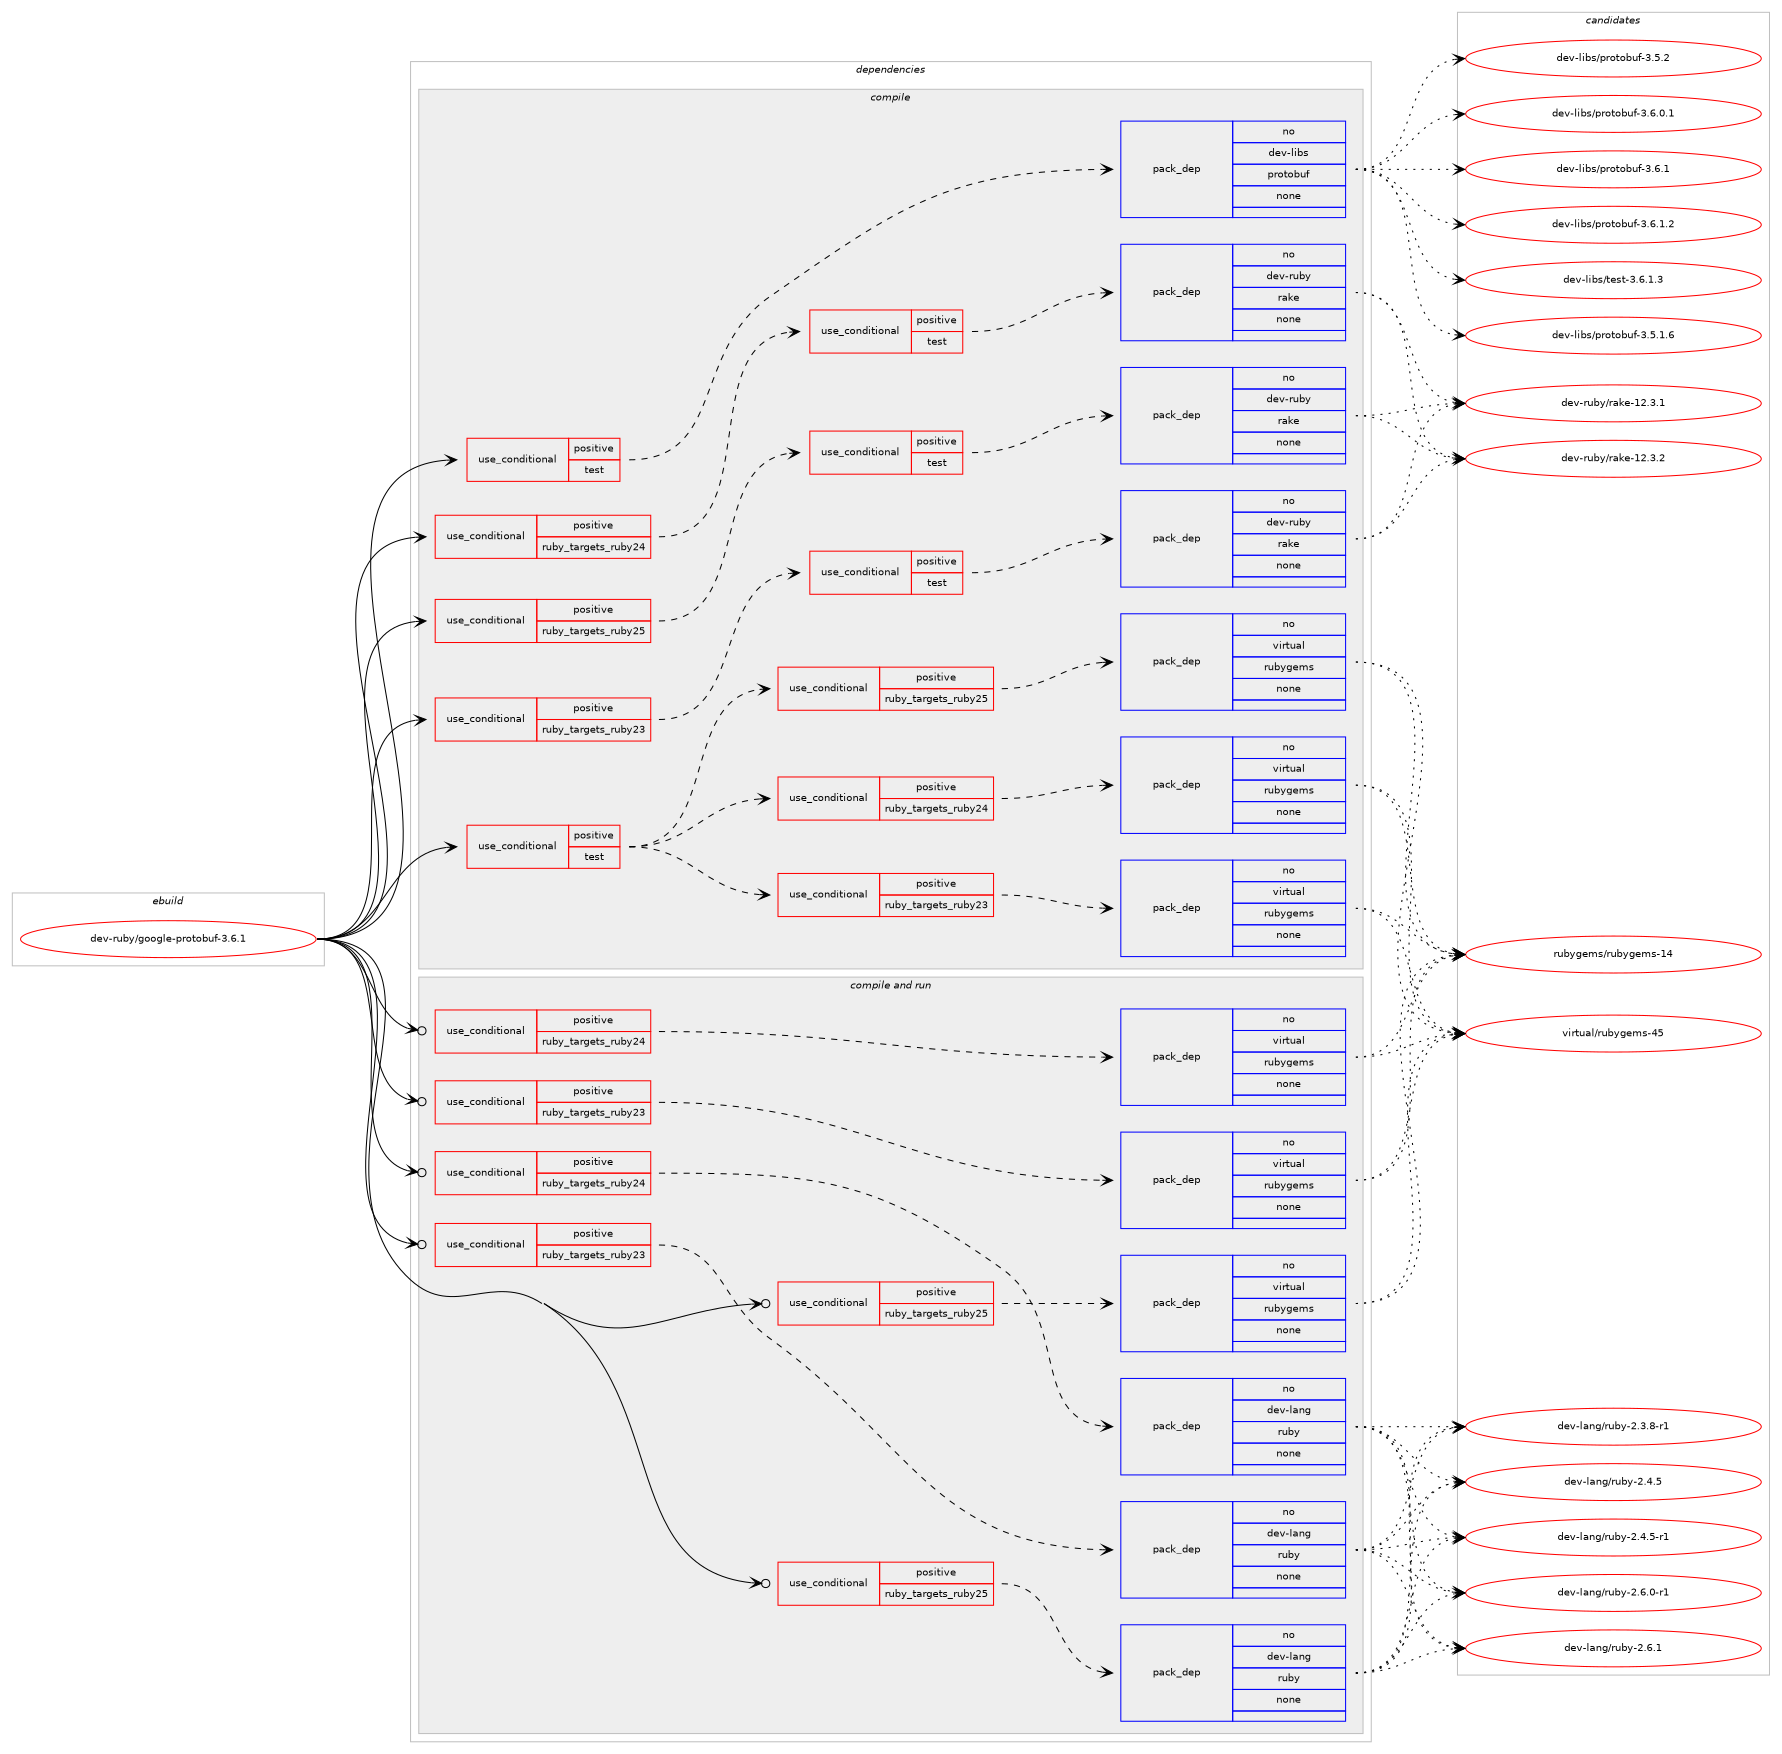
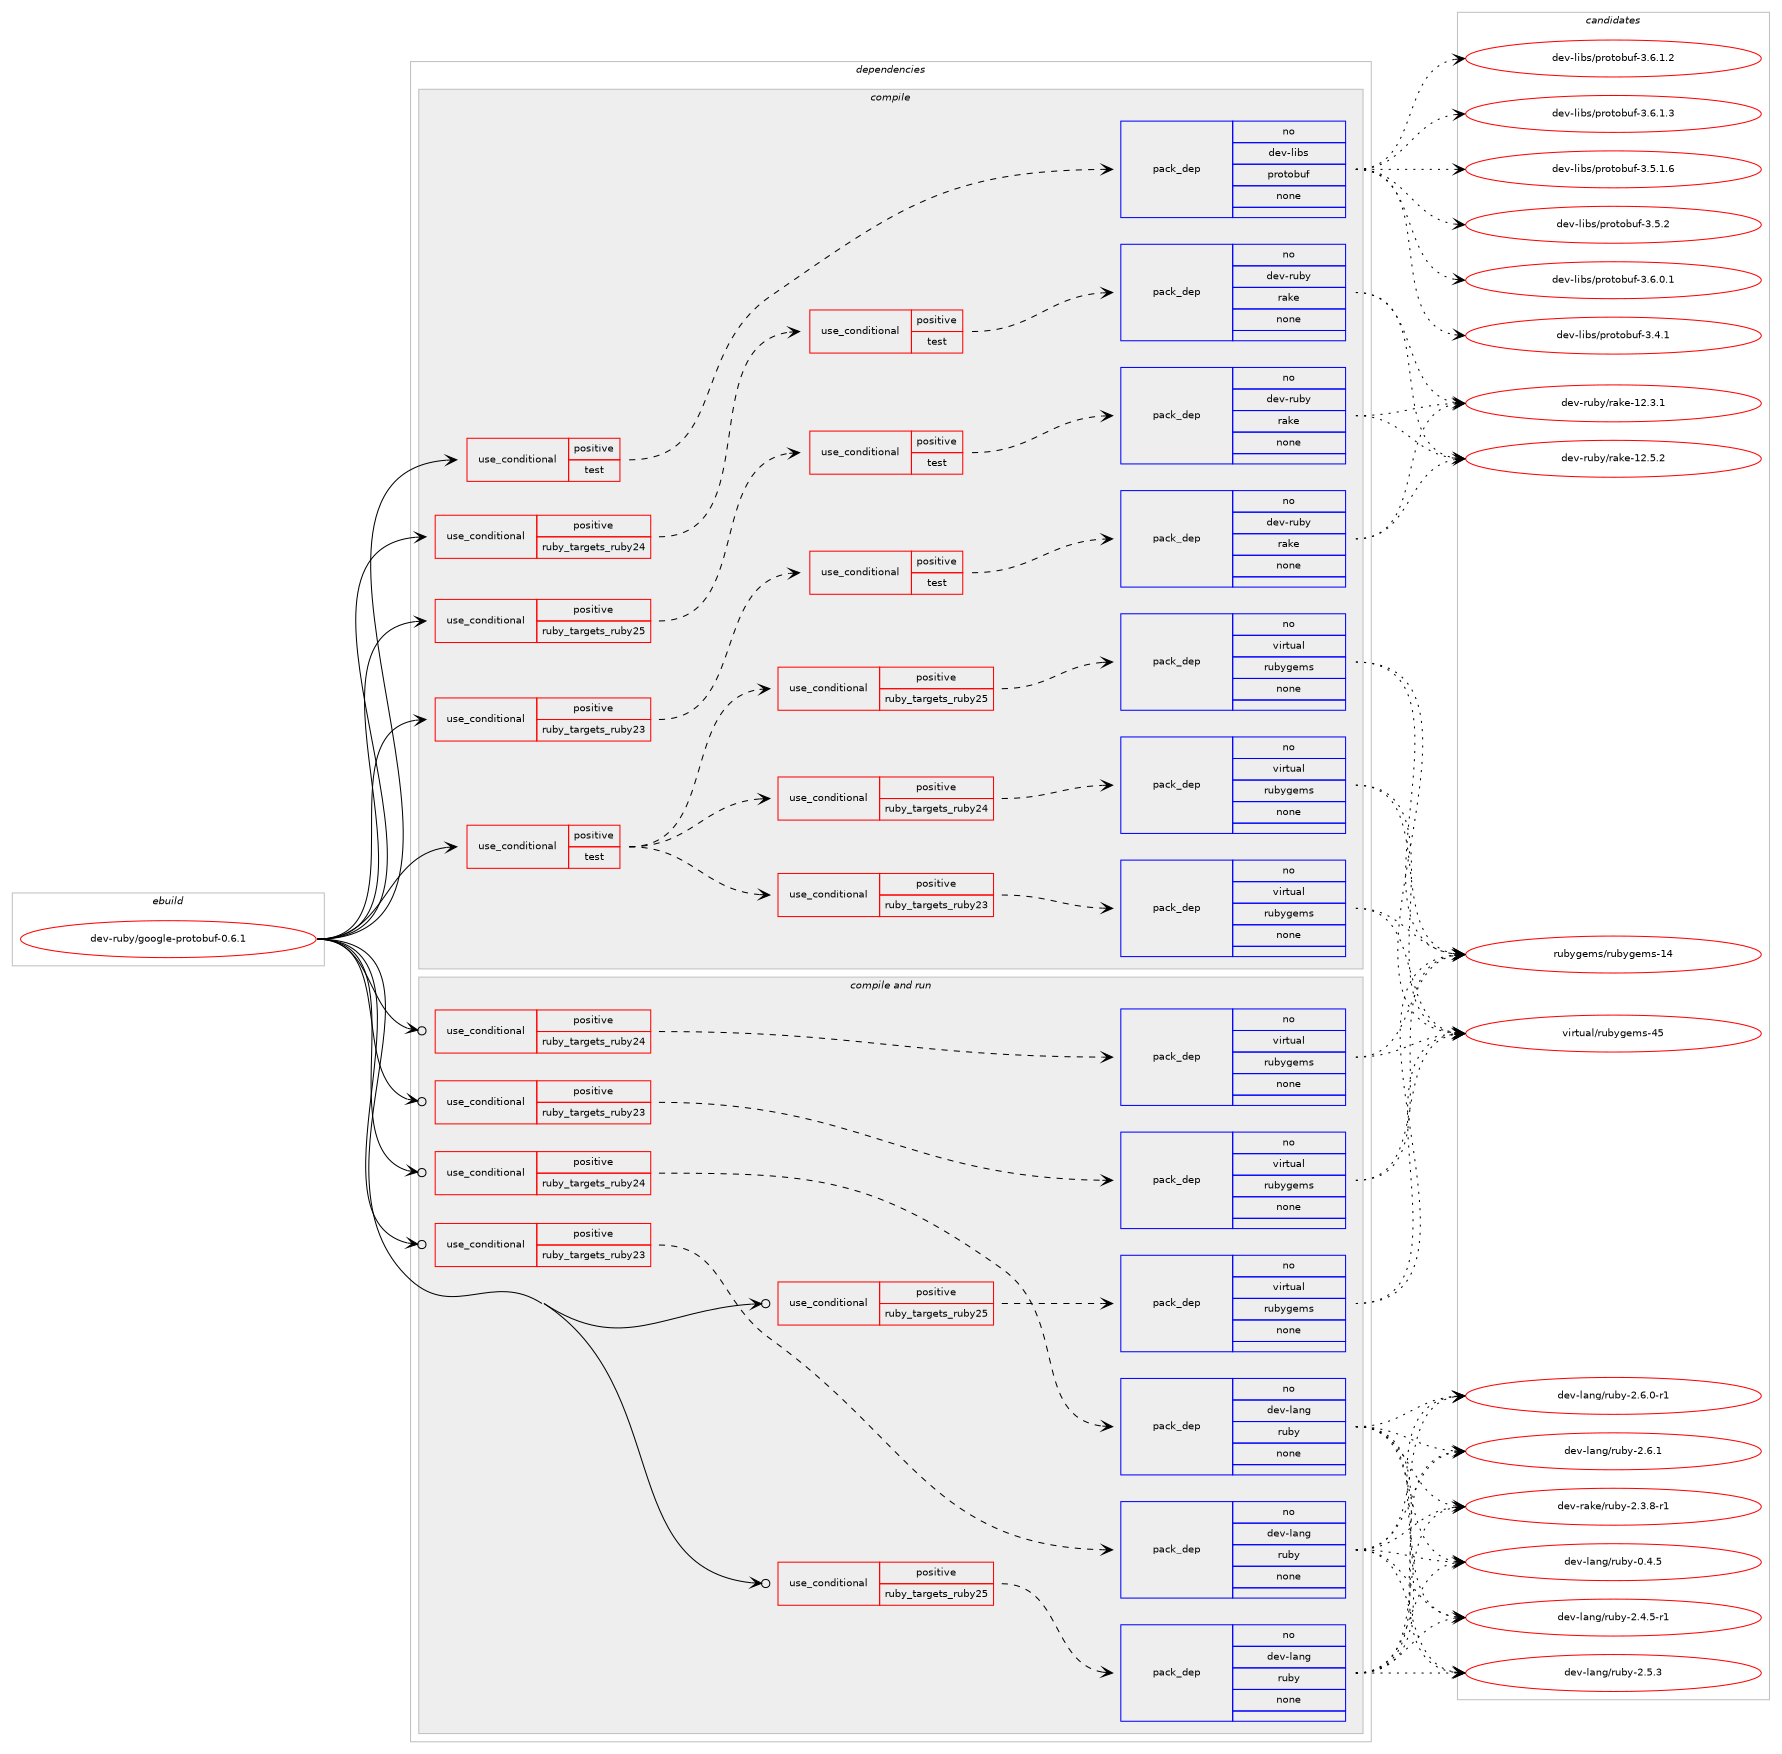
(1613, 169) -> (1613, 336)
(1613, 280) -> (1613, 114)
(1613, 459) -> (1613, 459)
(168, 939) -> (168, 939)
(1613, 1427) -> (1613, 1507)
(1613, 1482) -> (1613, 1562)
none -> (1613, 1673)
